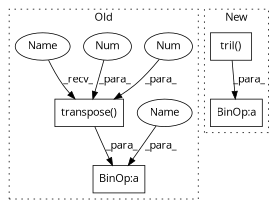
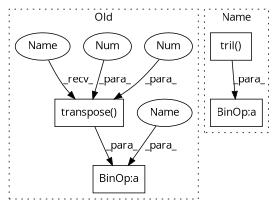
(236, 18) -> (236, 18)
